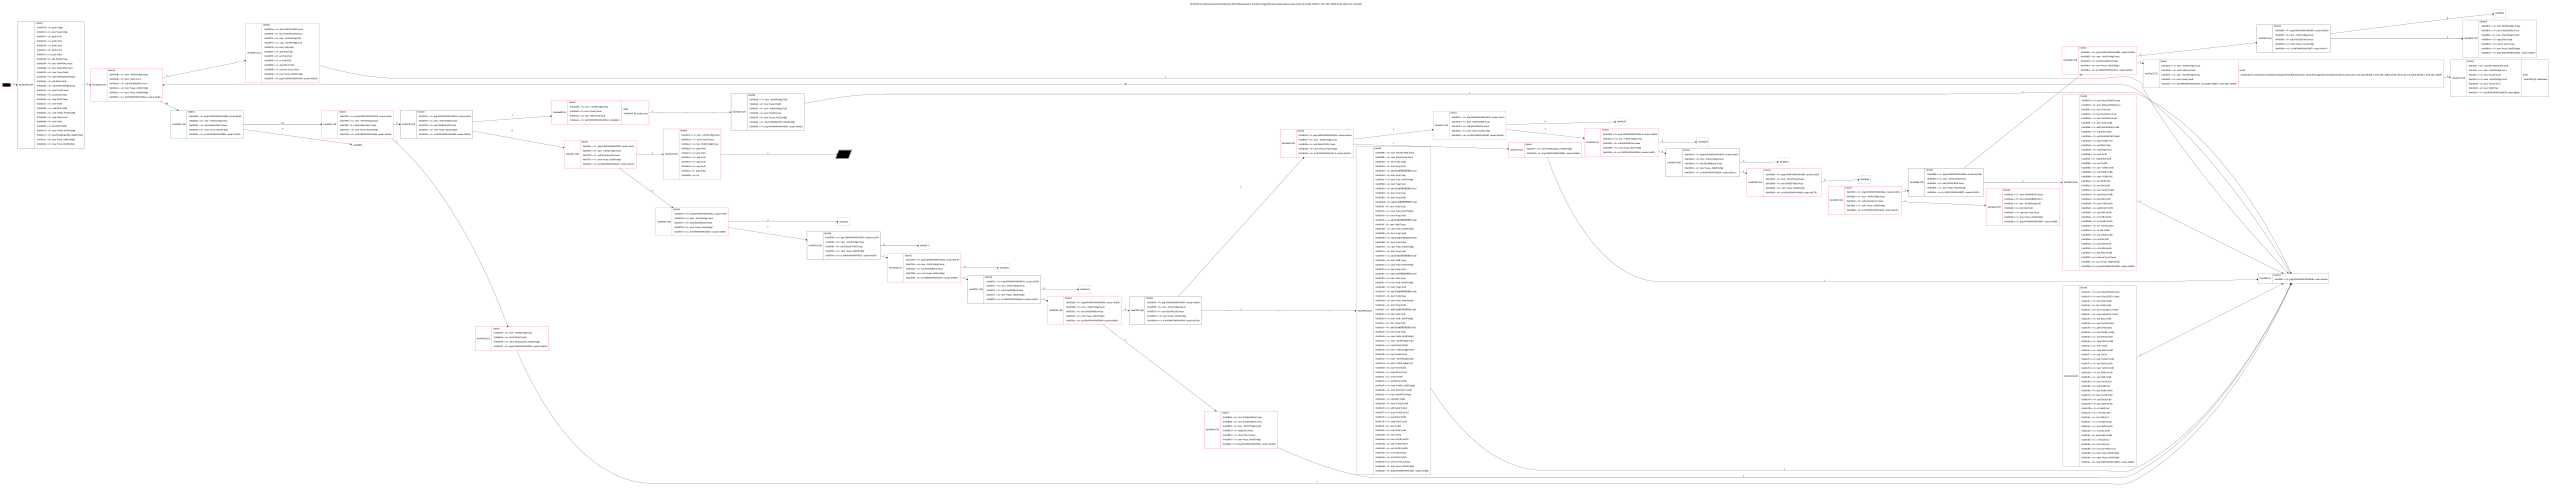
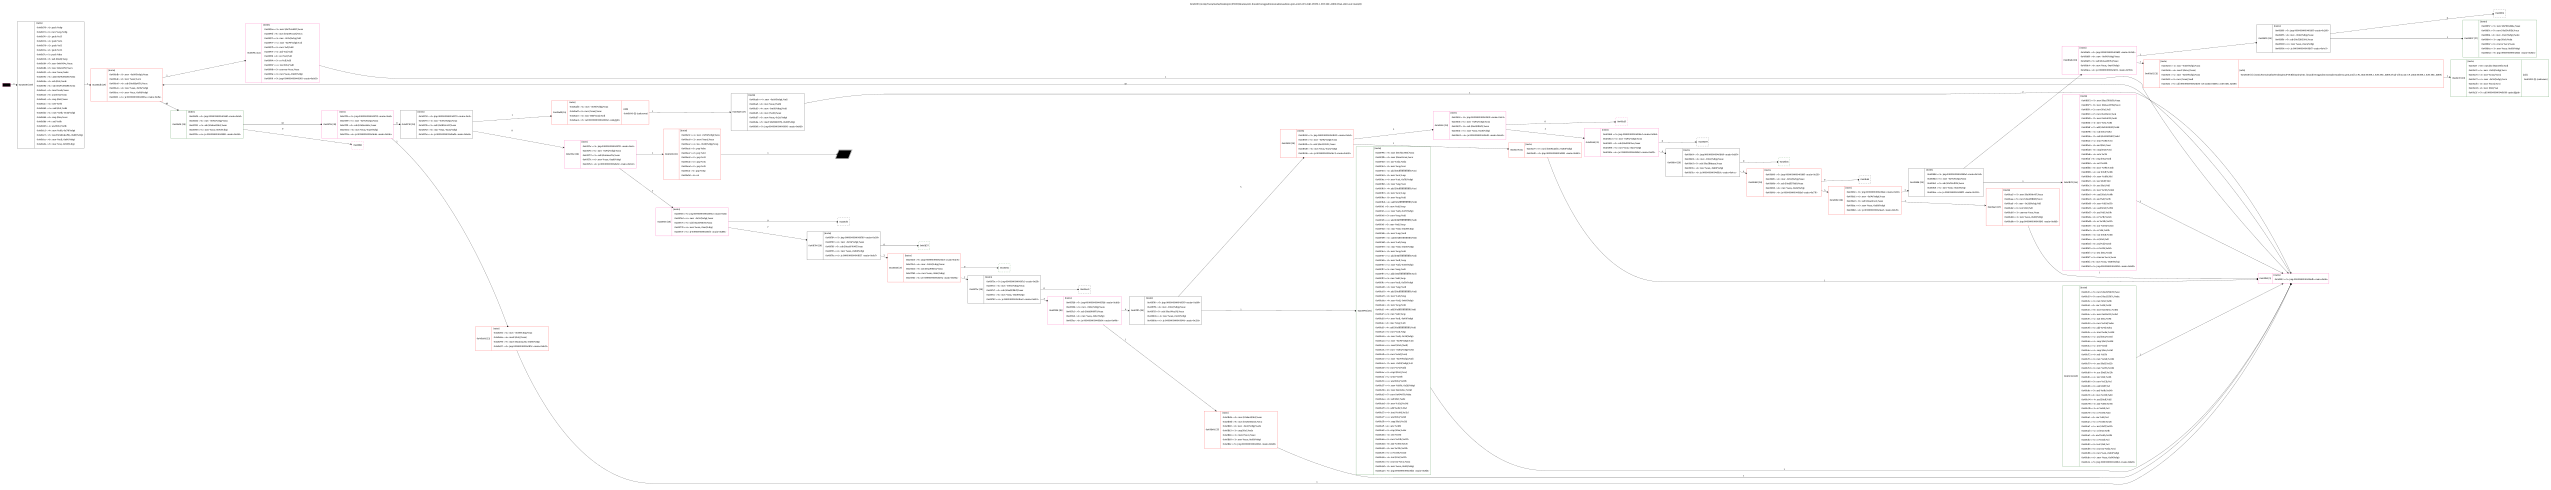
none -> (1824, 191)
none -> (2129, 278)
(2293, 278) -> (2293, 278)
